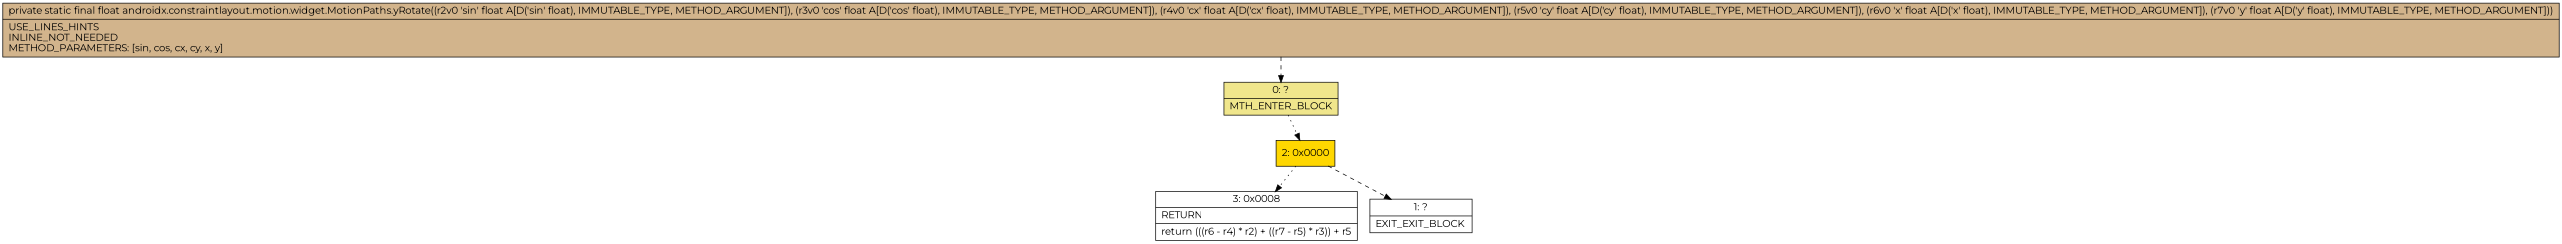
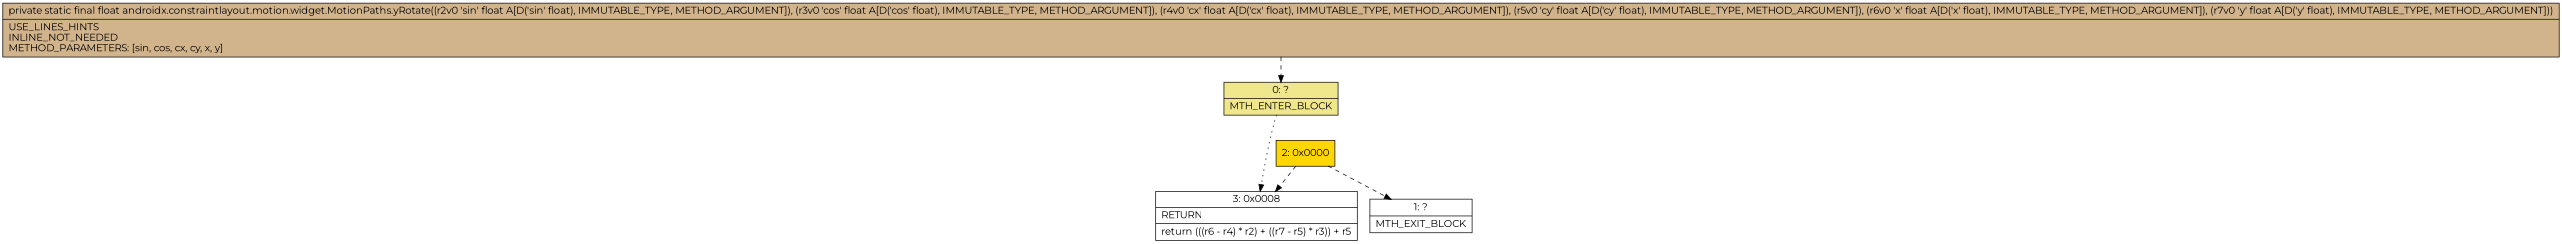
(1293, 125) -> (1268, 149)
(1288, 176) -> (1288, 176)
(1420, 224) -> (1421, 224)
